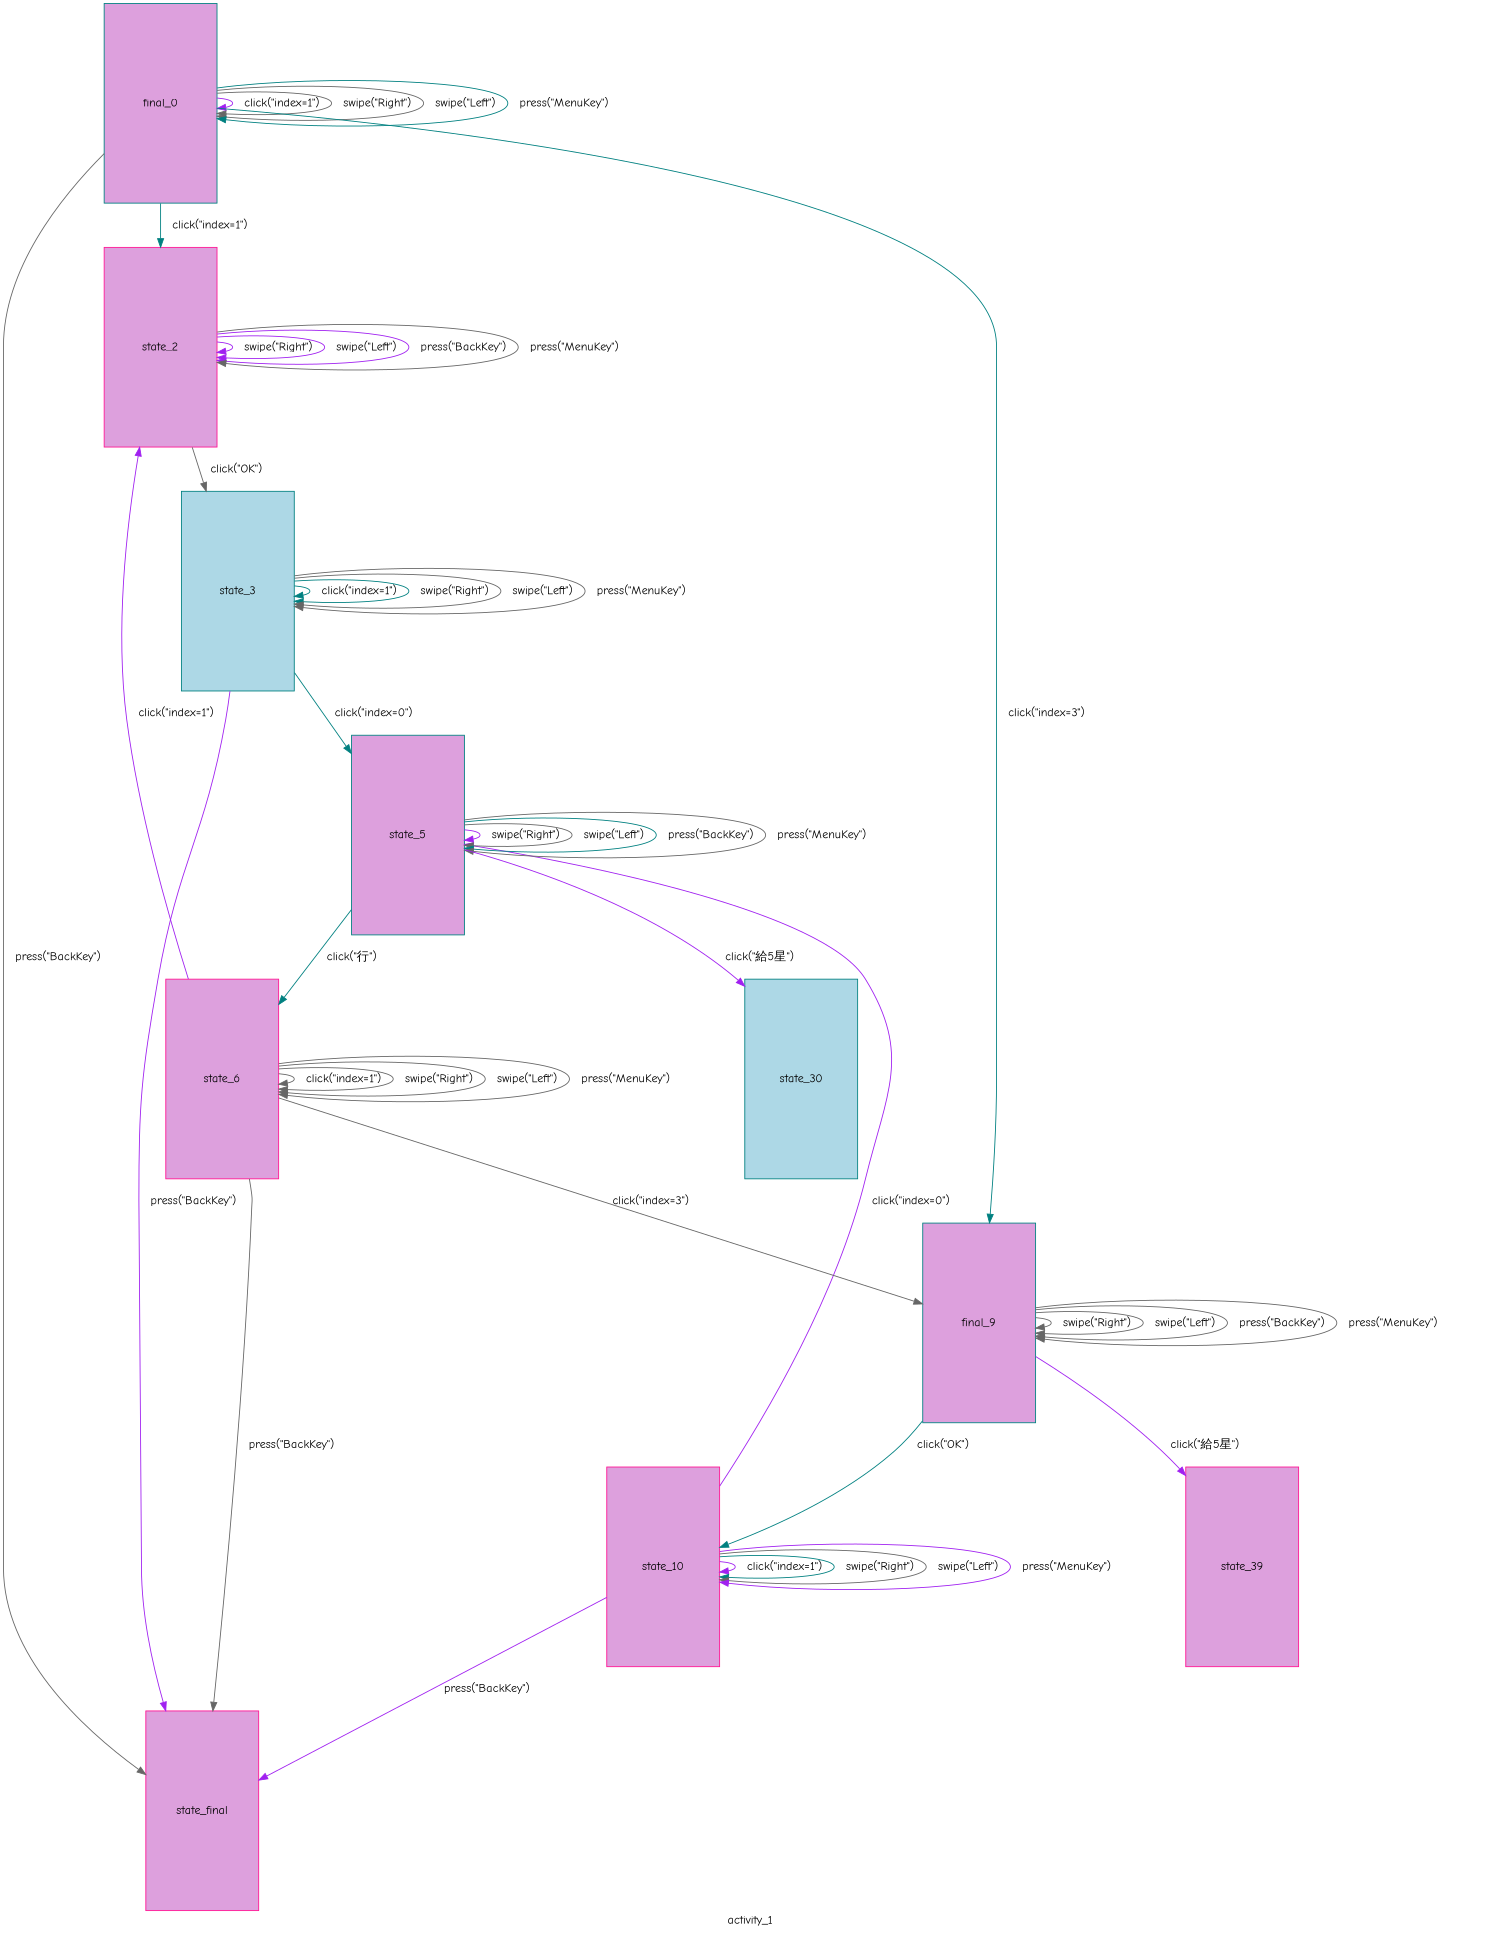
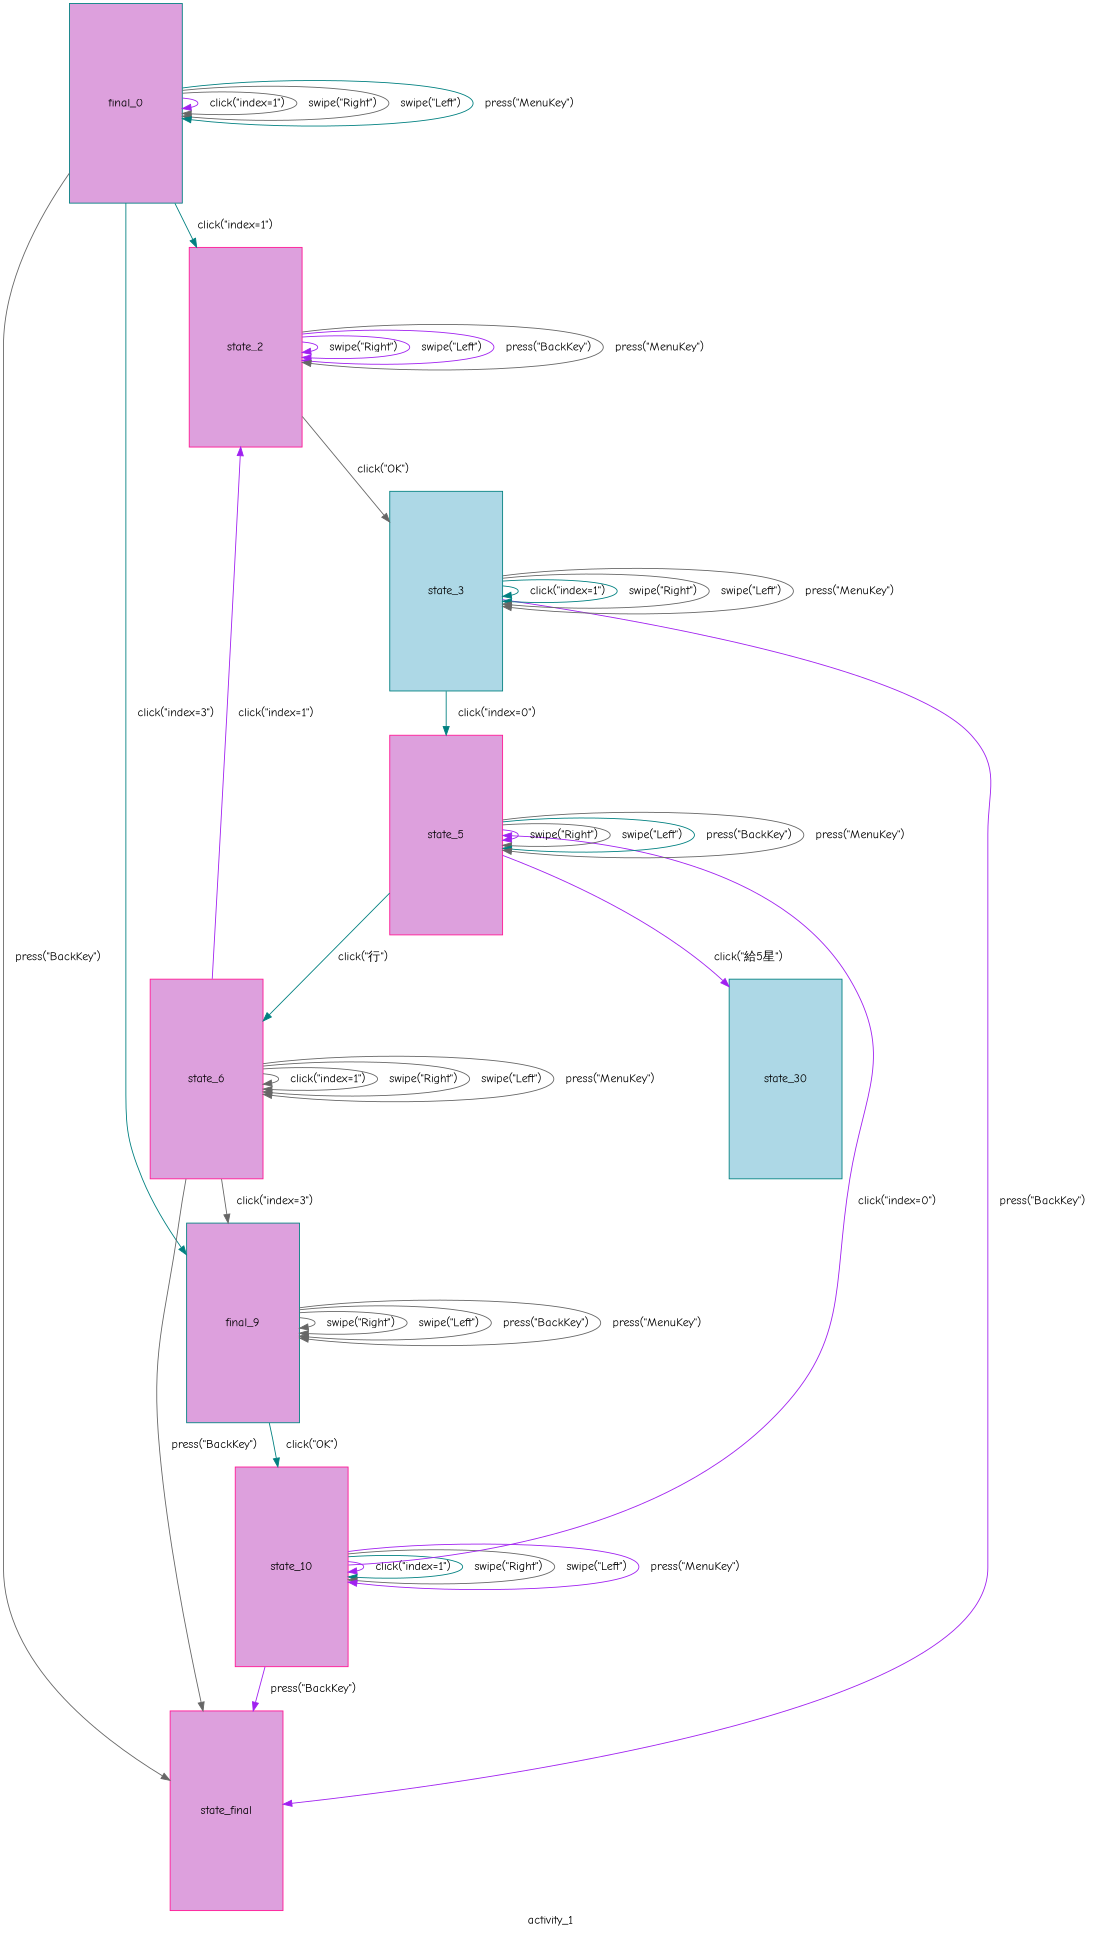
(408, 835) -> (446, 835)
(1242, 1567) -> none
